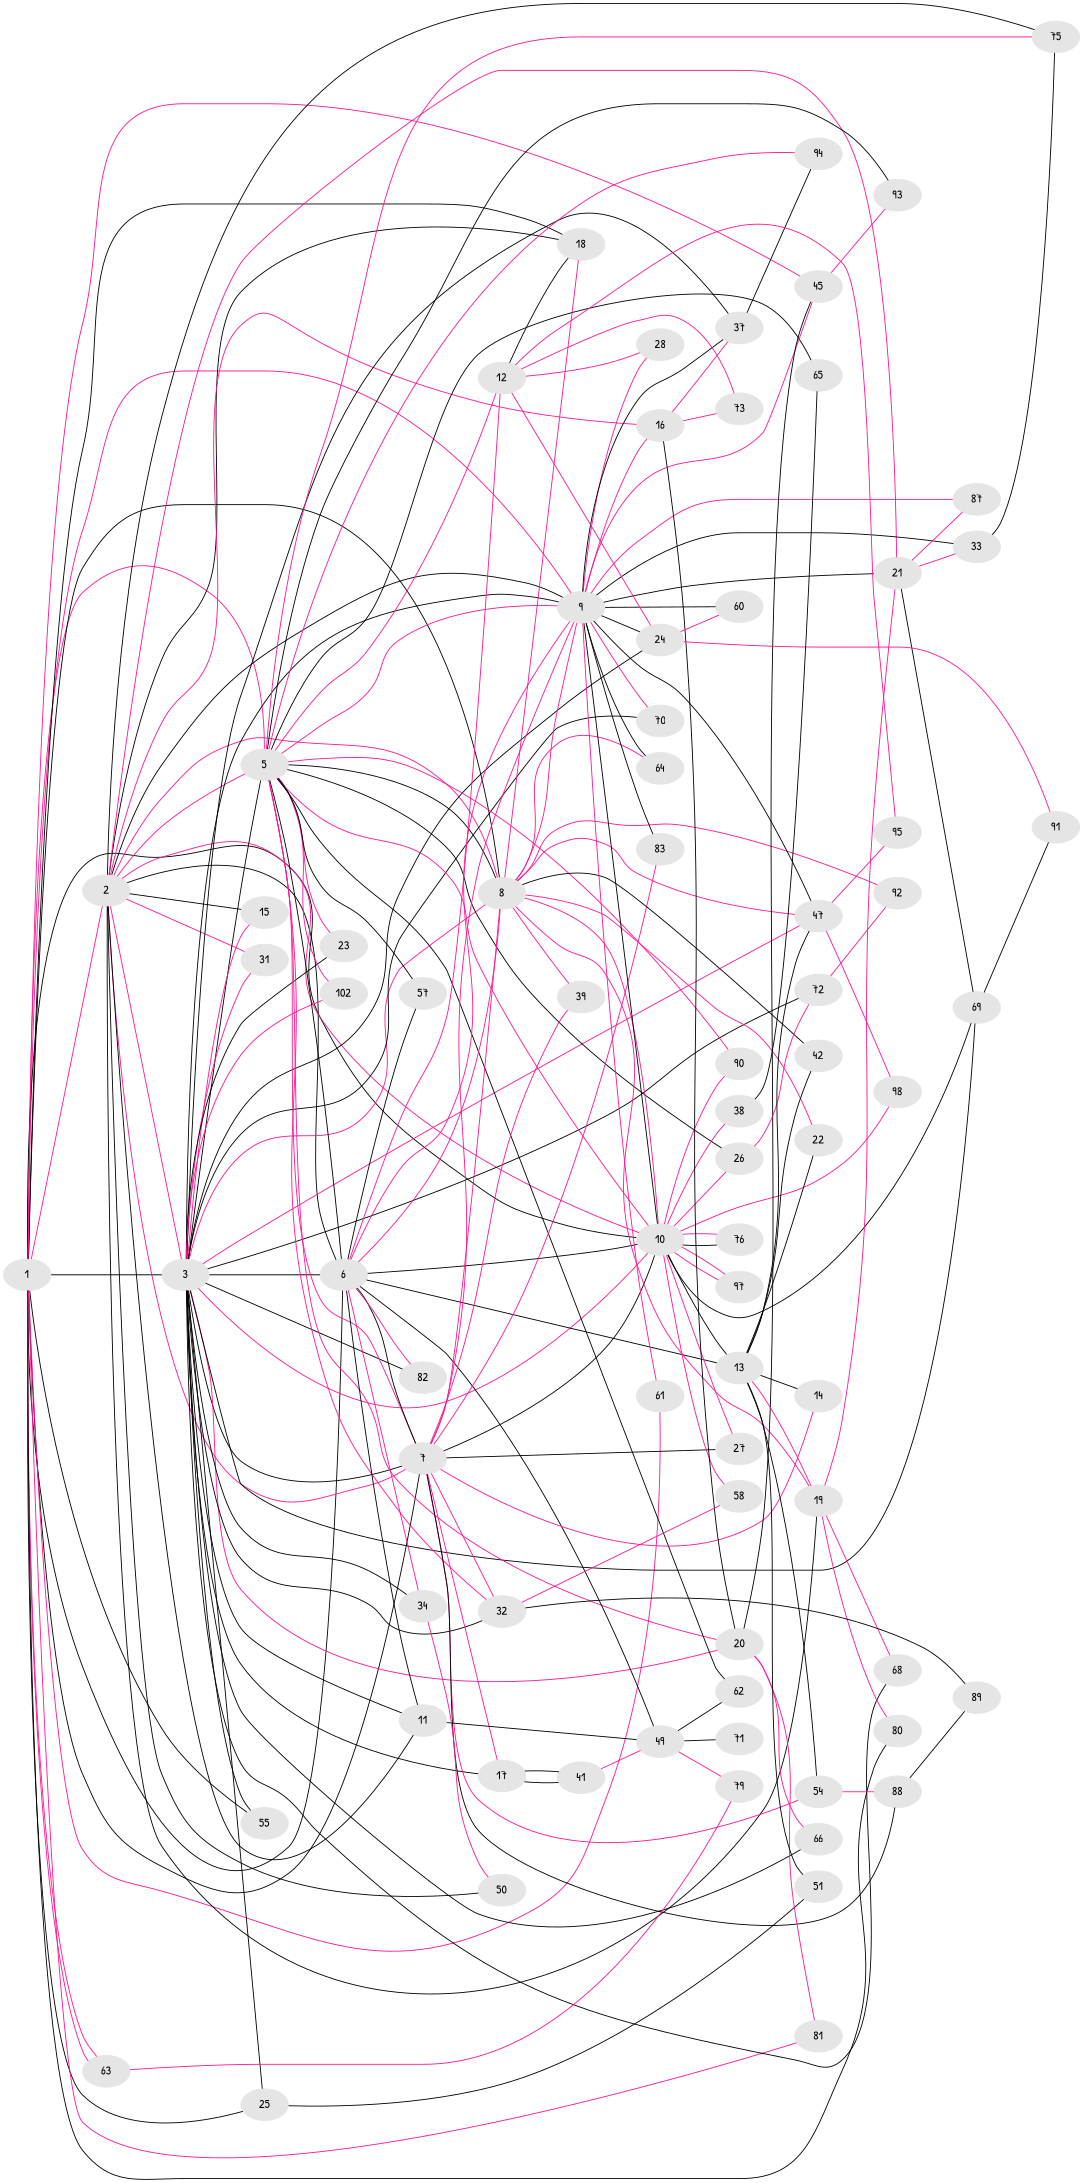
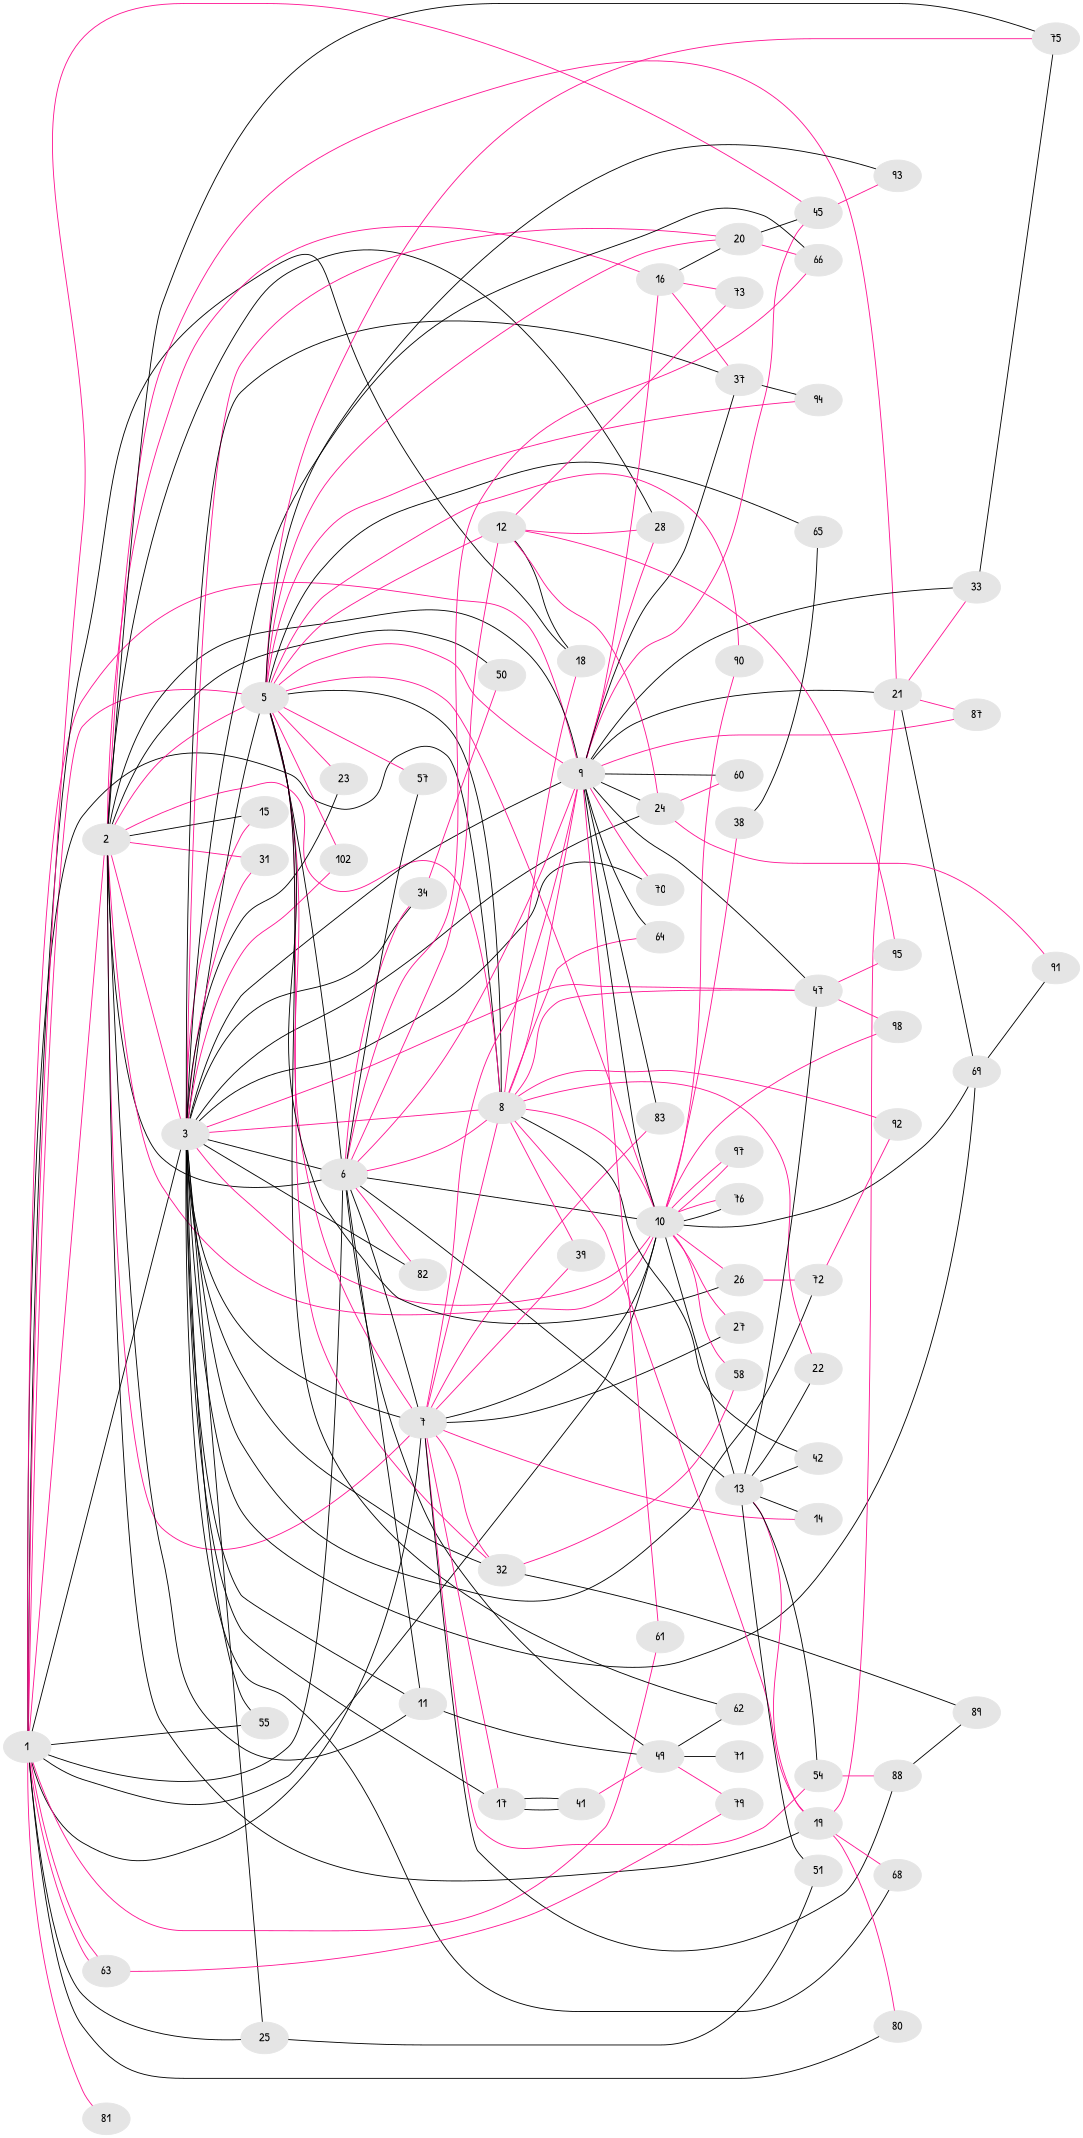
(224, 331) -> (251, 310)
none -> (456, 692)
(326, 891) -> (344, 738)
(790, 1826) -> none
